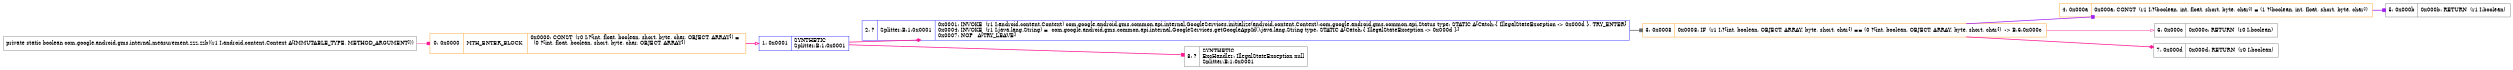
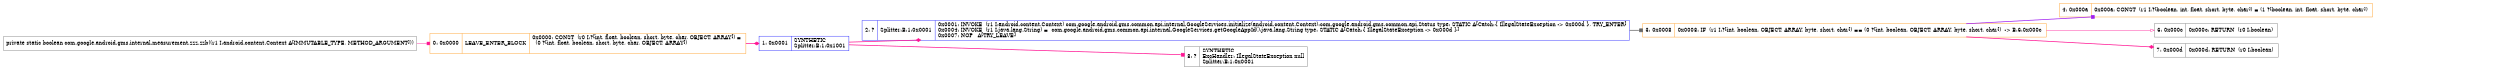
(2448, 10) -> none
(495, 43) -> (496, 43)
(751, 43) -> (751, 43)
(820, 46) -> (820, 46)
